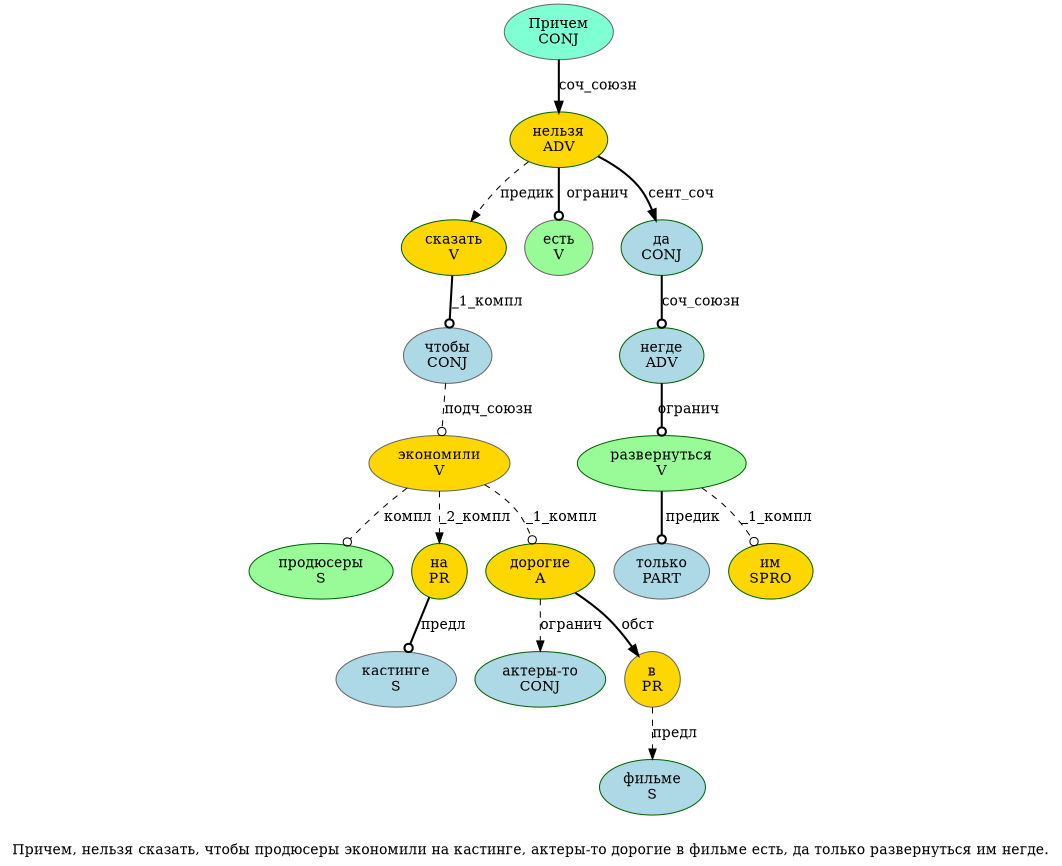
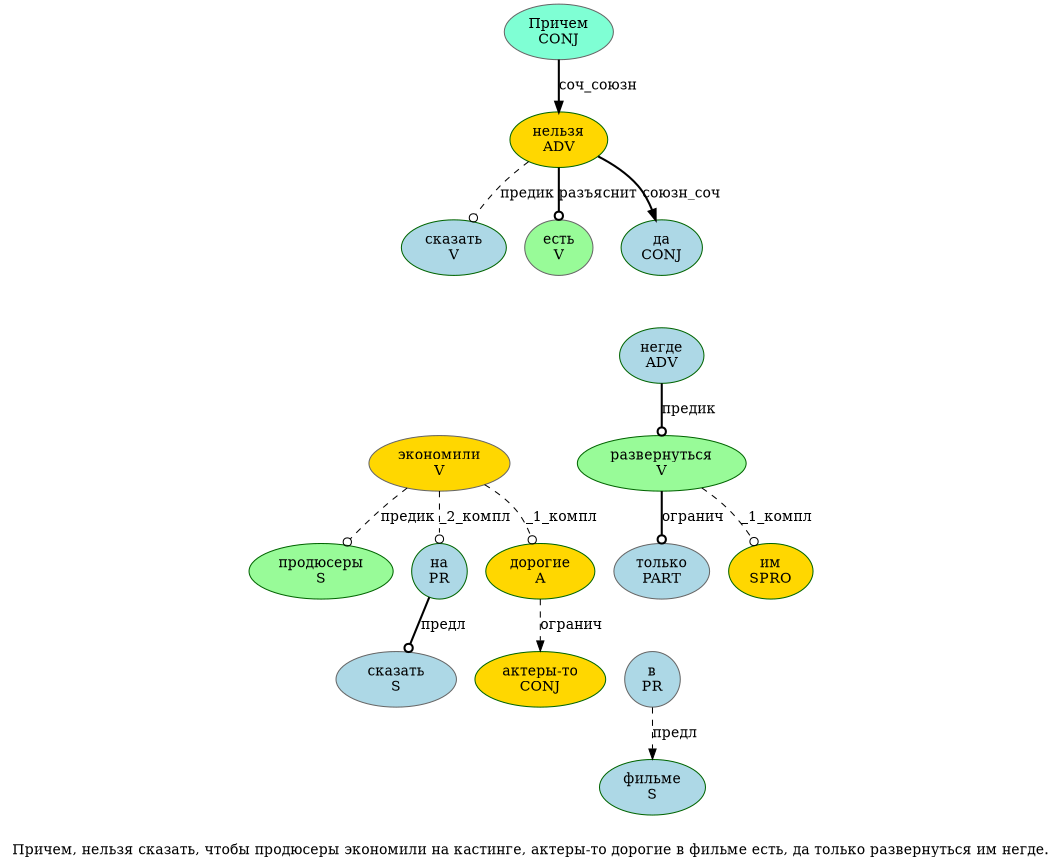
(500, 186) -> (500, 186)
(598, 194) -> (598, 194)
(681, 194) -> (681, 194)
(454, 248) -> (454, 248)
(662, 297) -> none
(448, 356) -> none
(689, 409) -> (689, 409)
(439, 512) -> (439, 512)
(408, 517) -> (408, 517)
(693, 517) -> (693, 517)
(439, 571) -> (439, 571)
(607, 617) -> none
(396, 679) -> (396, 679)
(540, 679) -> (540, 679)
(652, 679) -> (652, 679)
